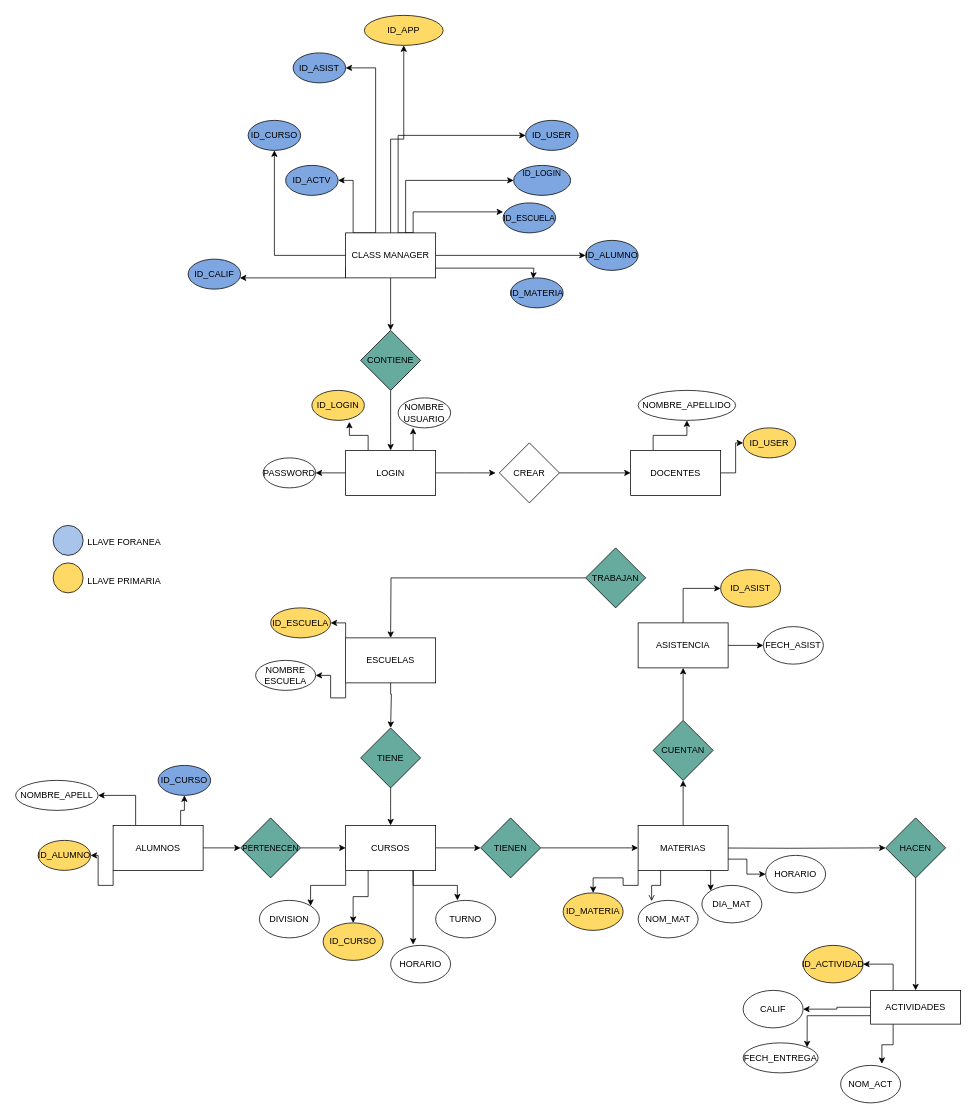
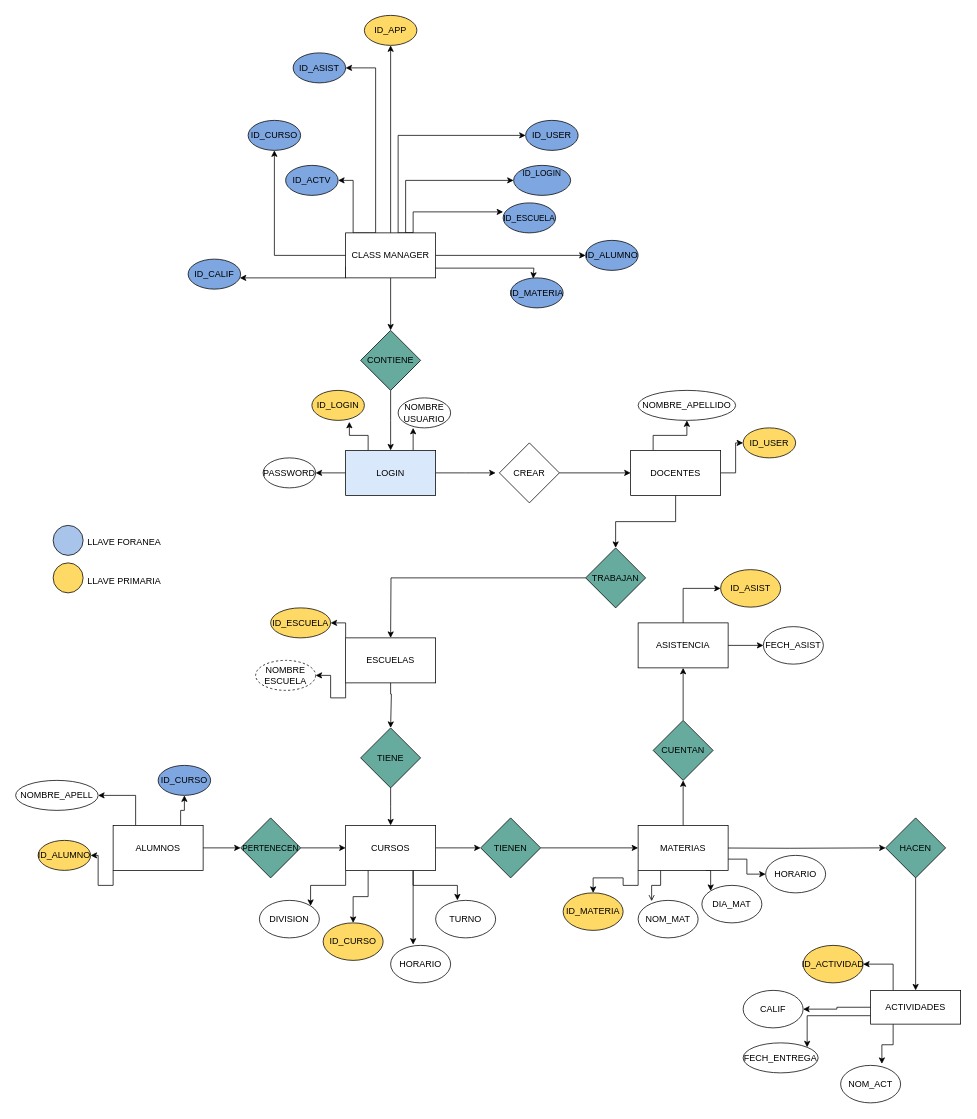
(404, 30) -> (390, 30)
(390, 473) -> (390, 473)
none -> (648, 522)
(285, 675) -> (285, 675)
